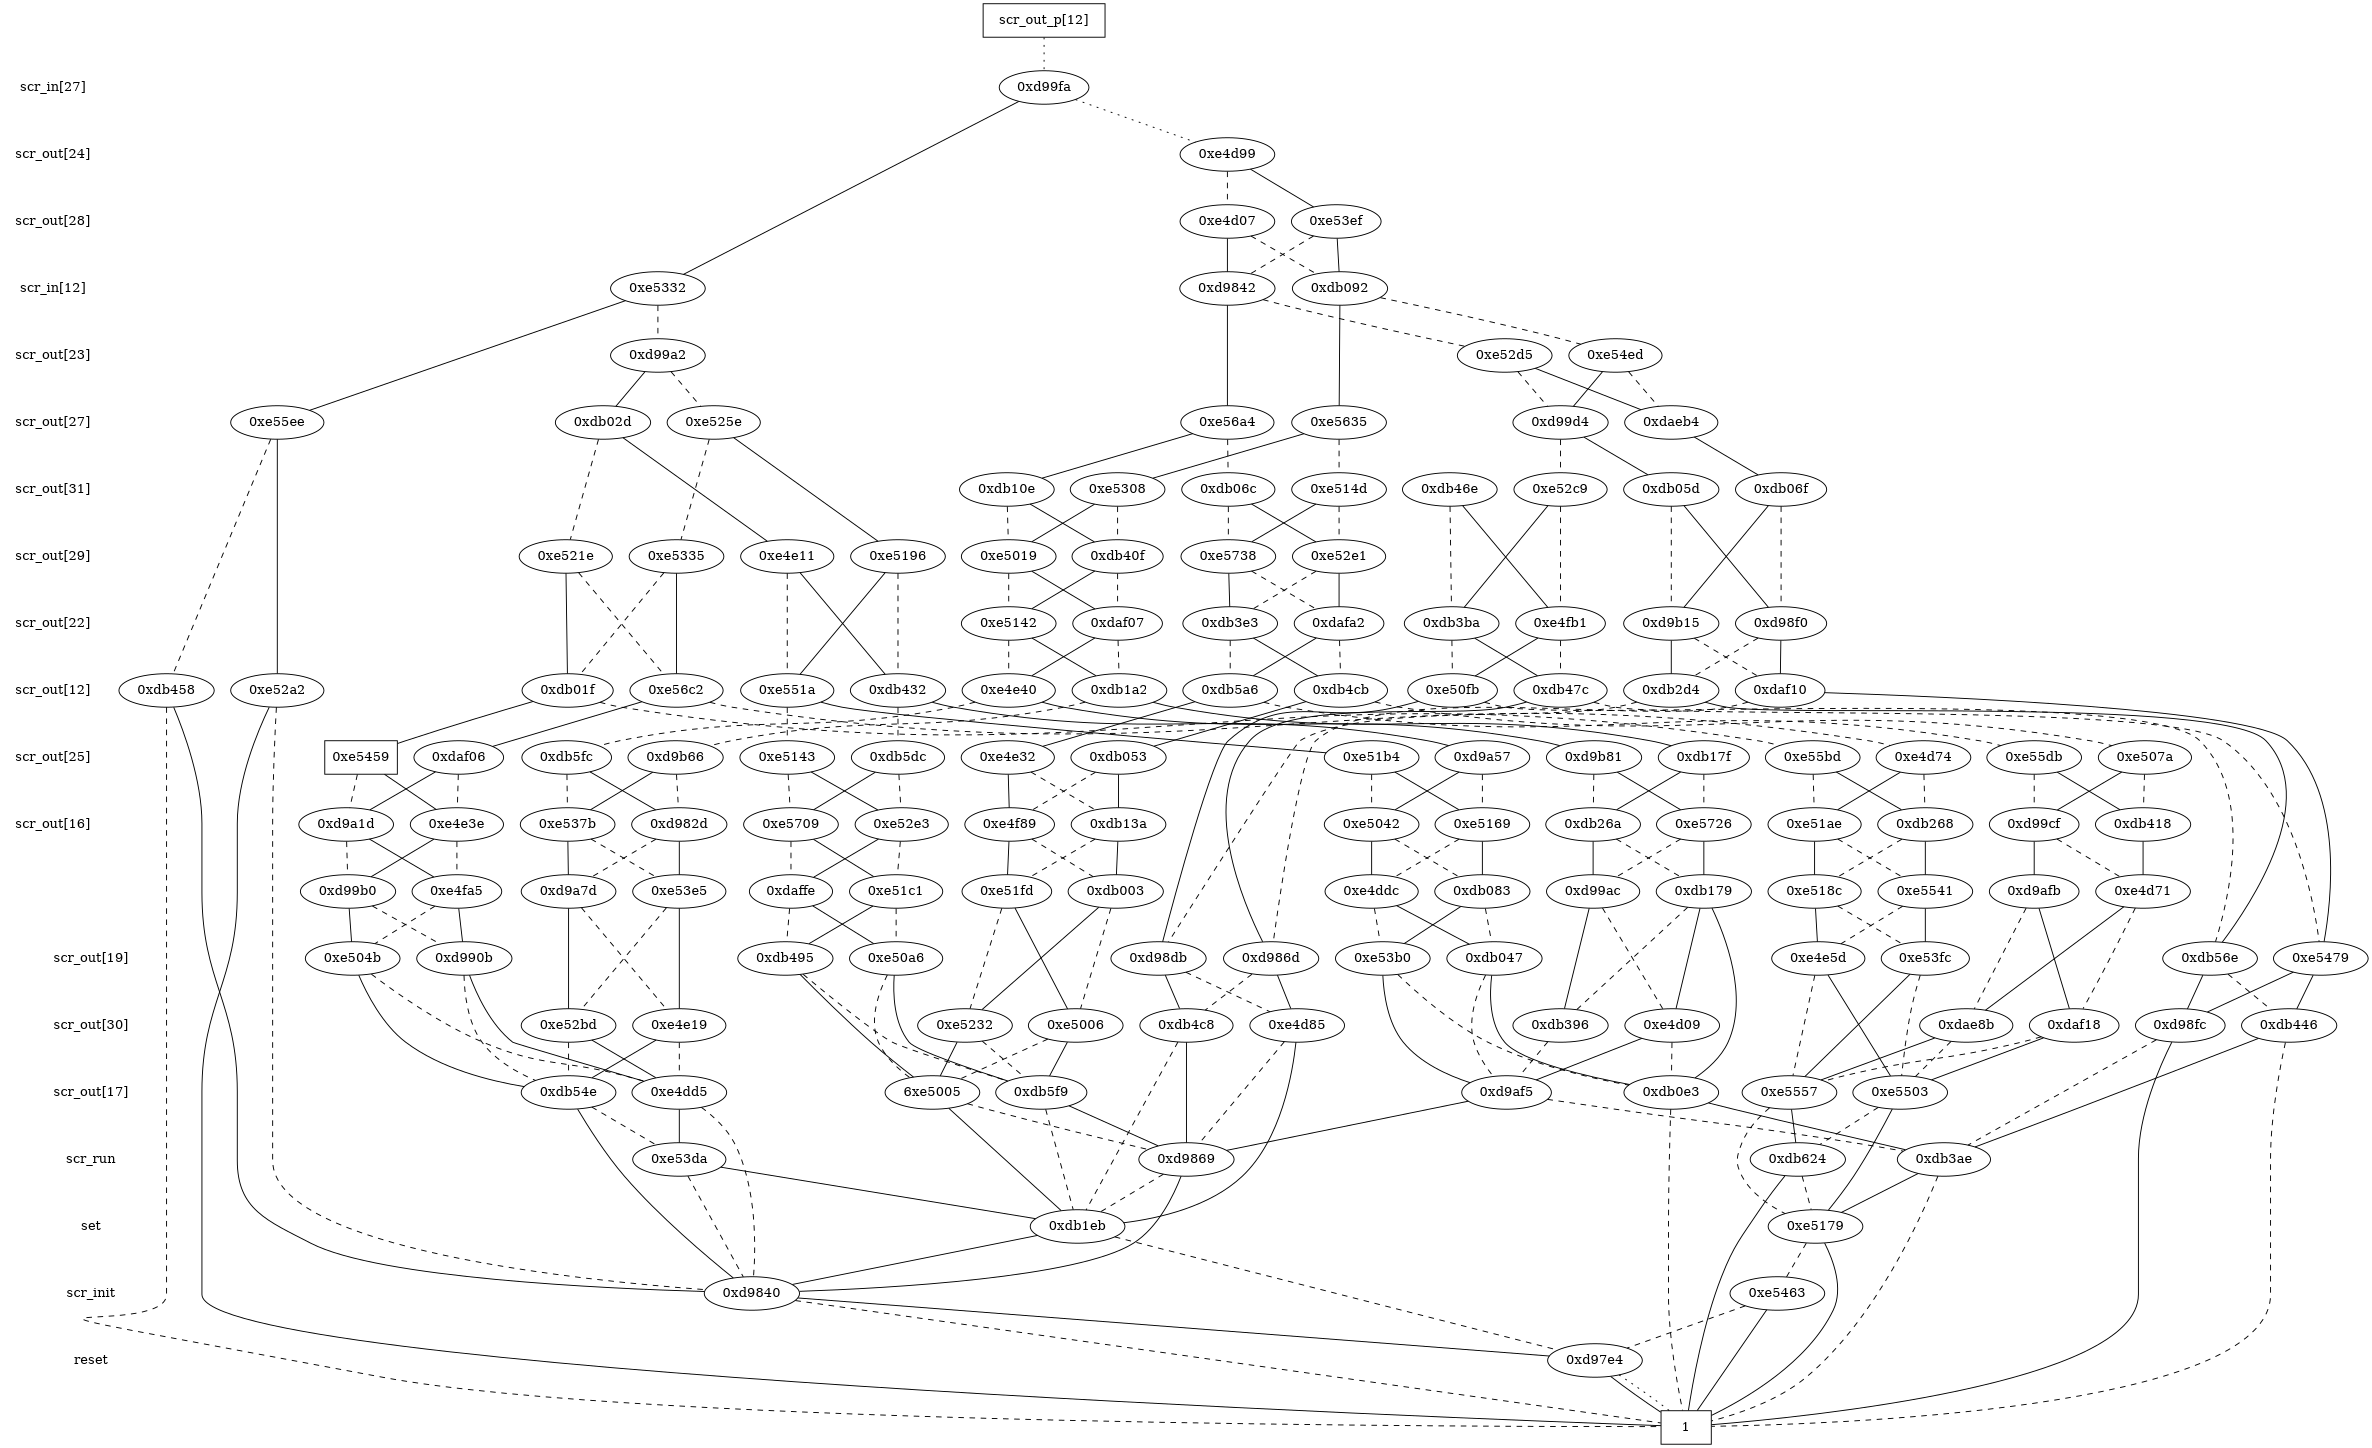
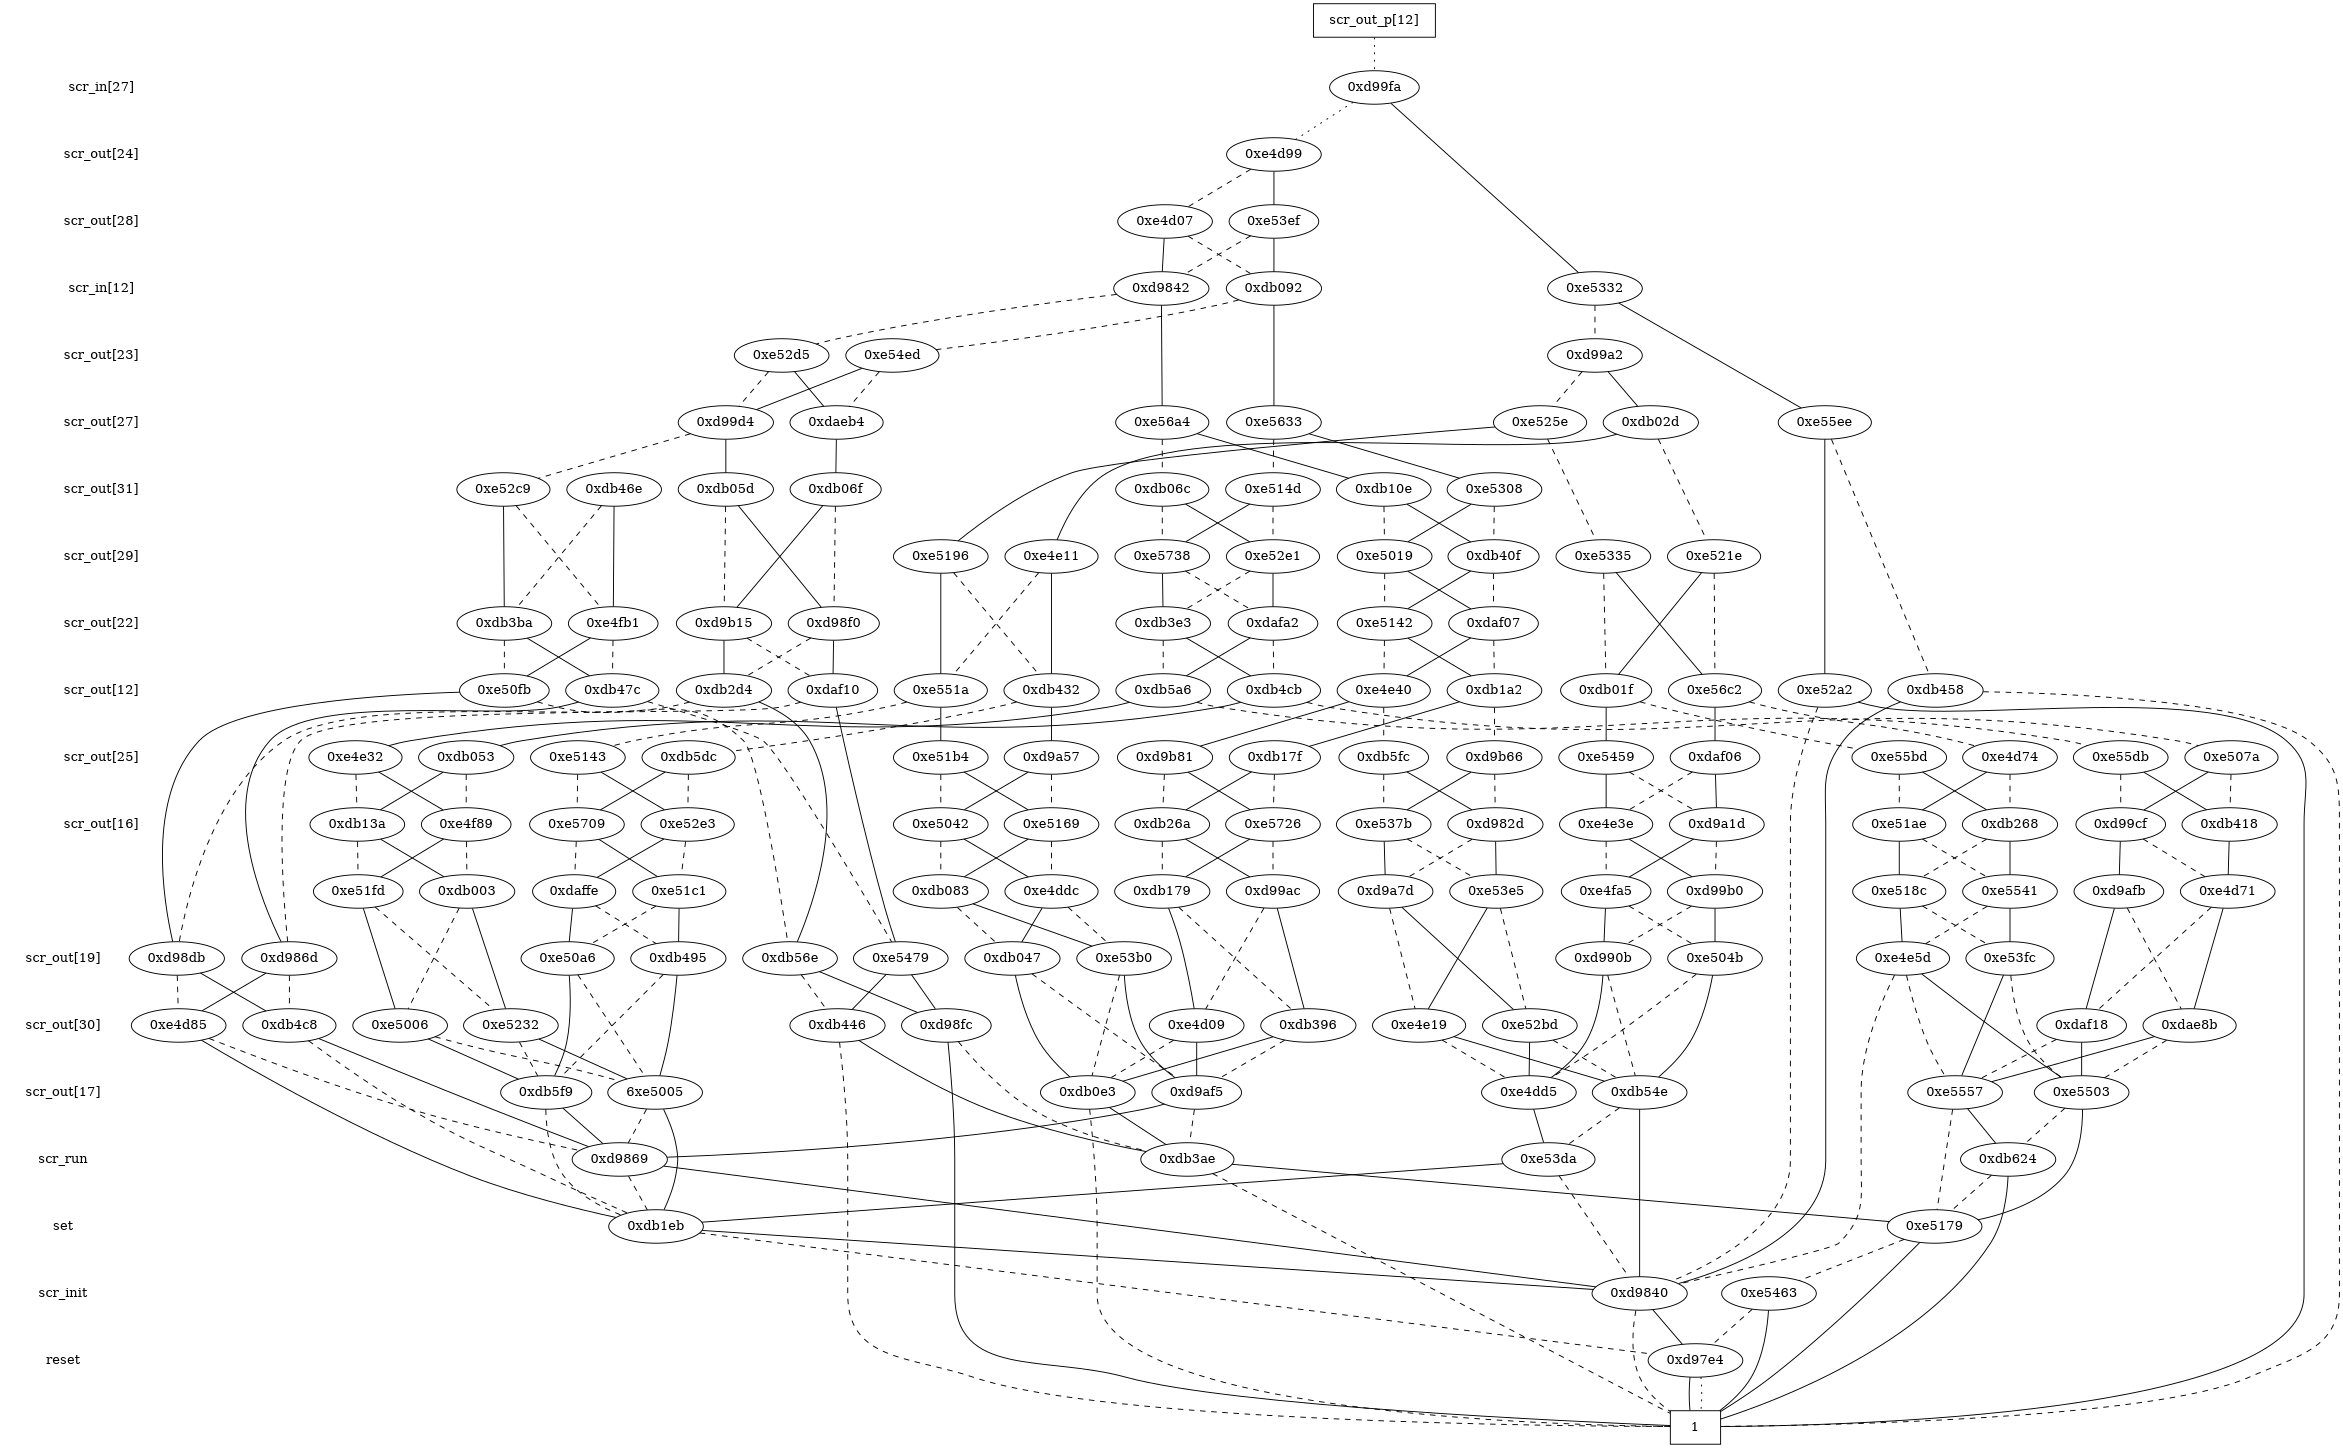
(1339, 422) -> (1274, 422)
(361, 757) -> (1606, 757)
(1736, 998) -> (1205, 1057)
(748, 1184) -> (1861, 1192)
